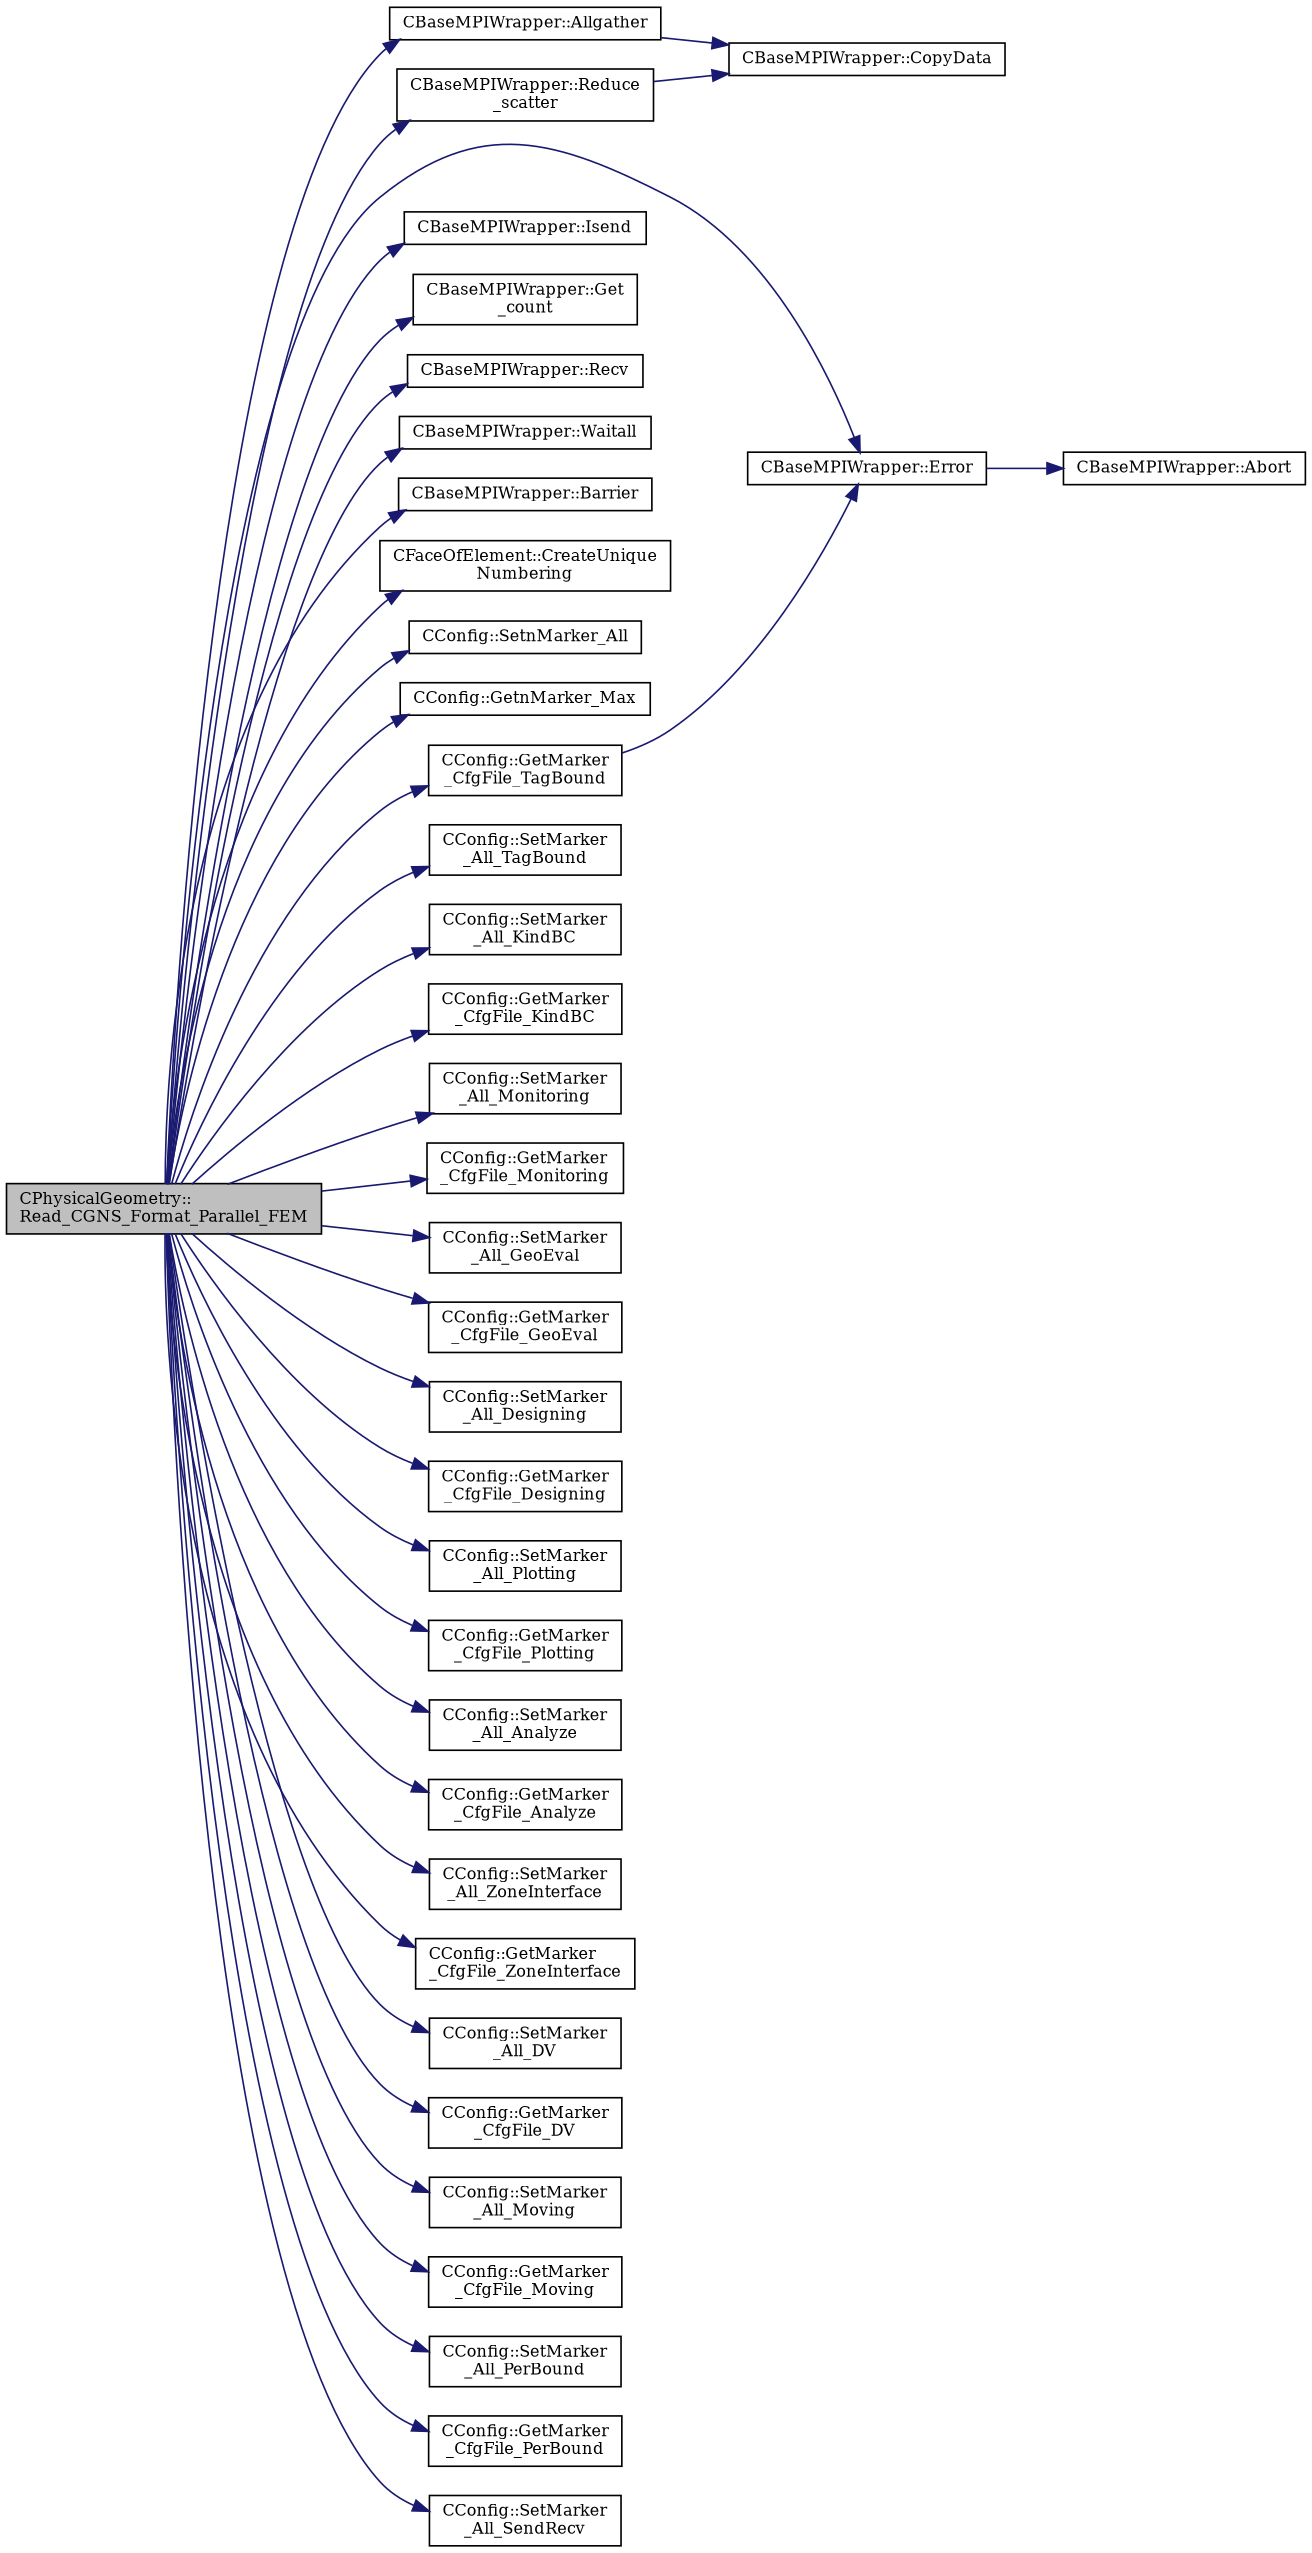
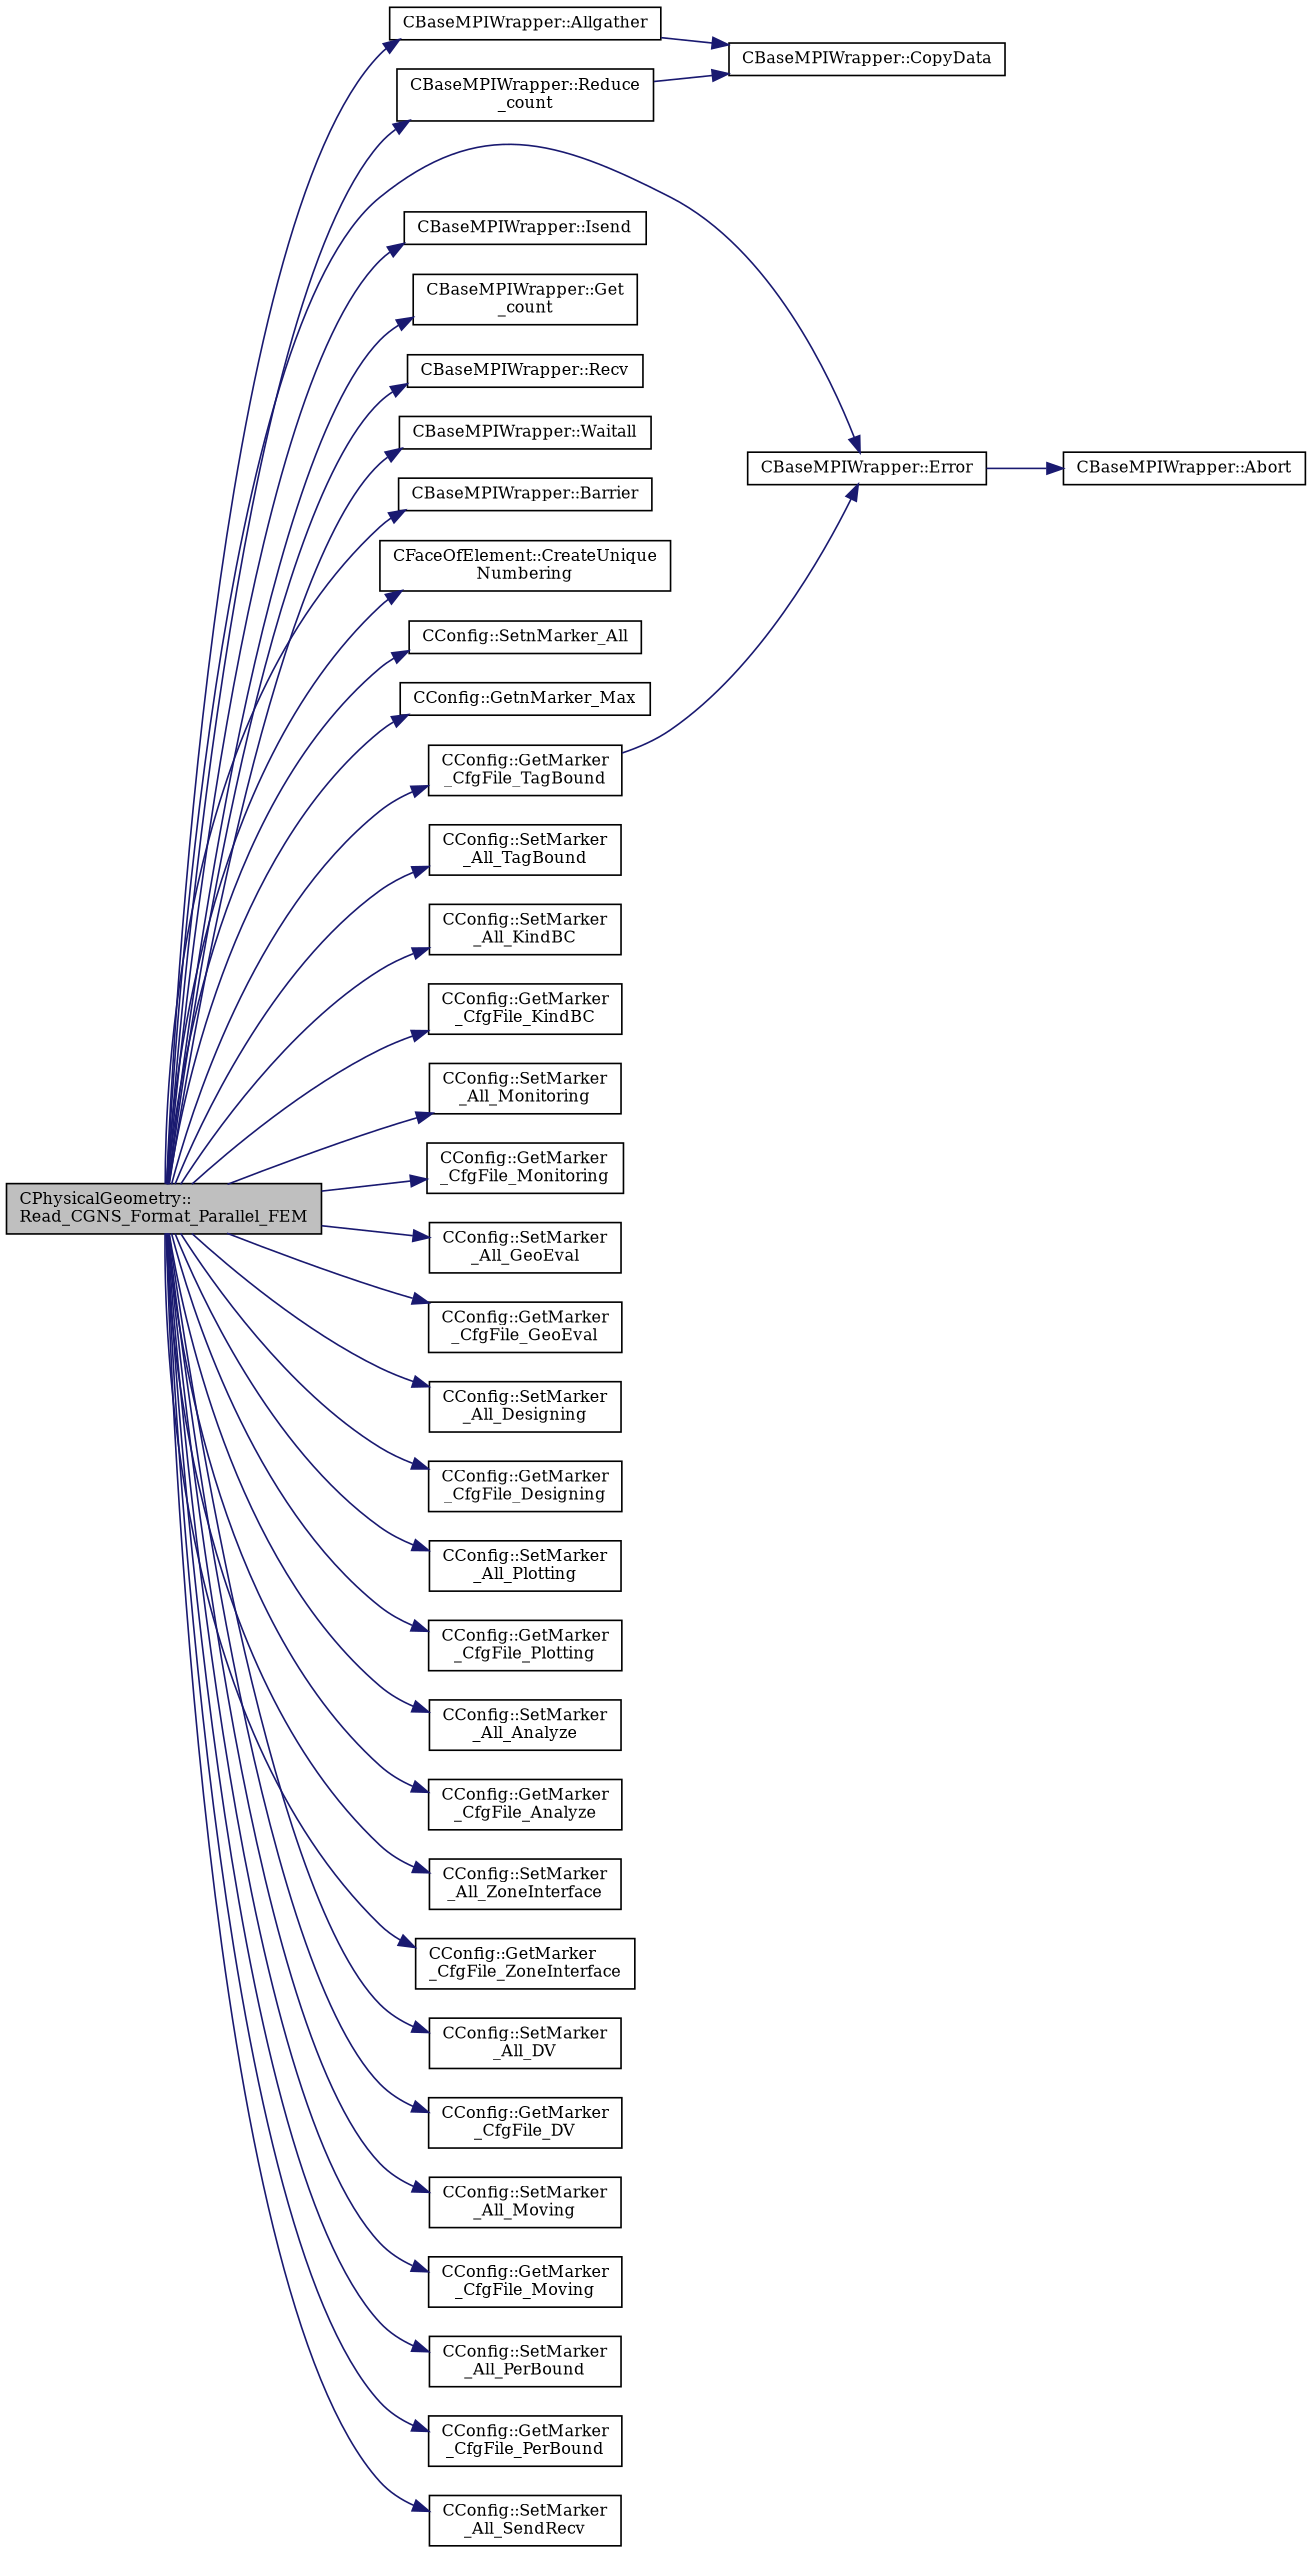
(525, 95) -> (525, 95)
